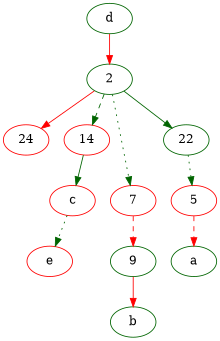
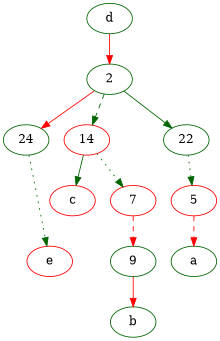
(121, 136) -> (107, 167)
(26, 140) -> (26, 140)
(63, 227) -> (37, 196)
